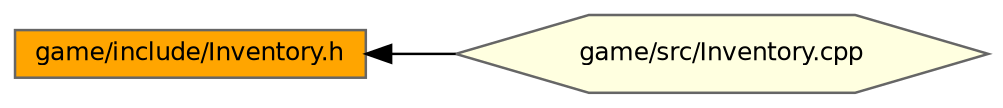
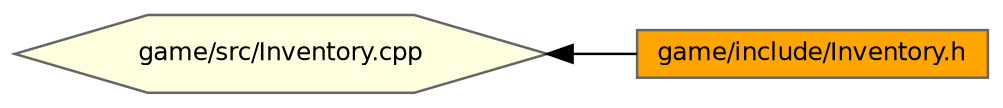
(424, 54) -> (605, 54)
